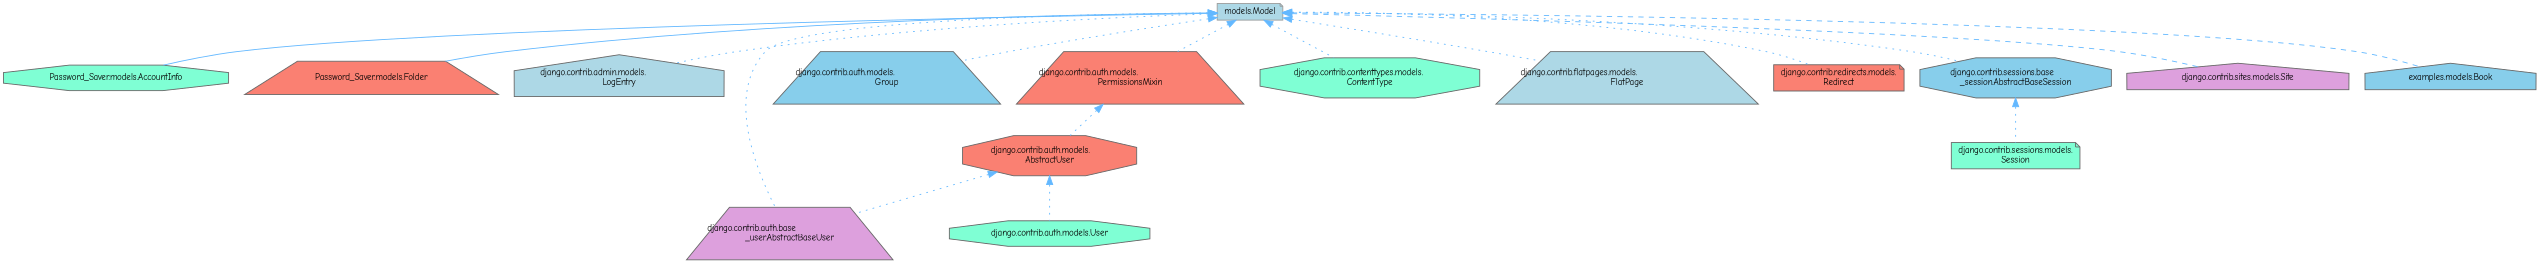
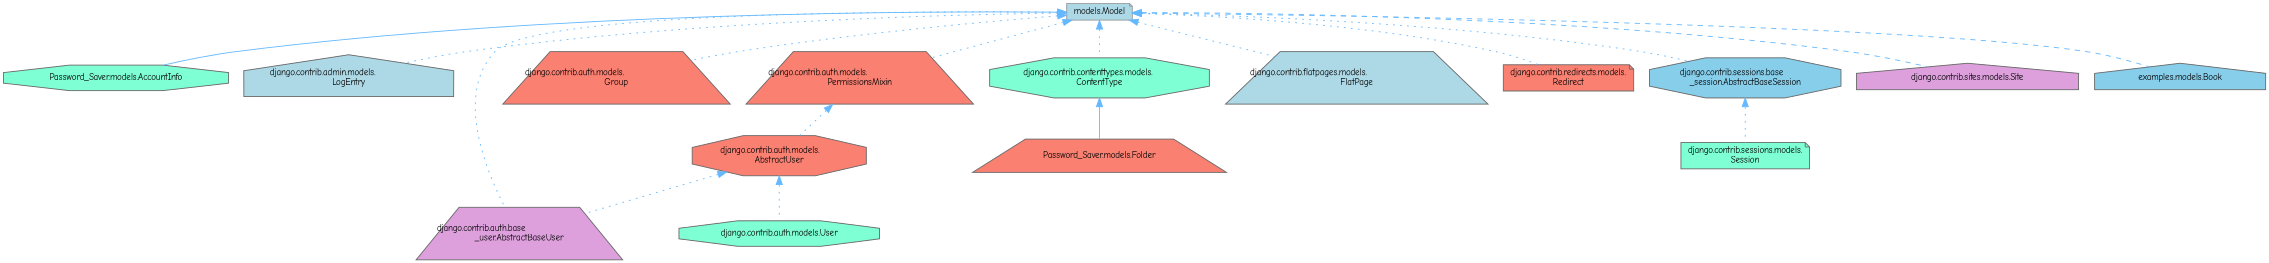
(749, 30) -> (1100, 123)
(887, 78) -> (617, 78)
